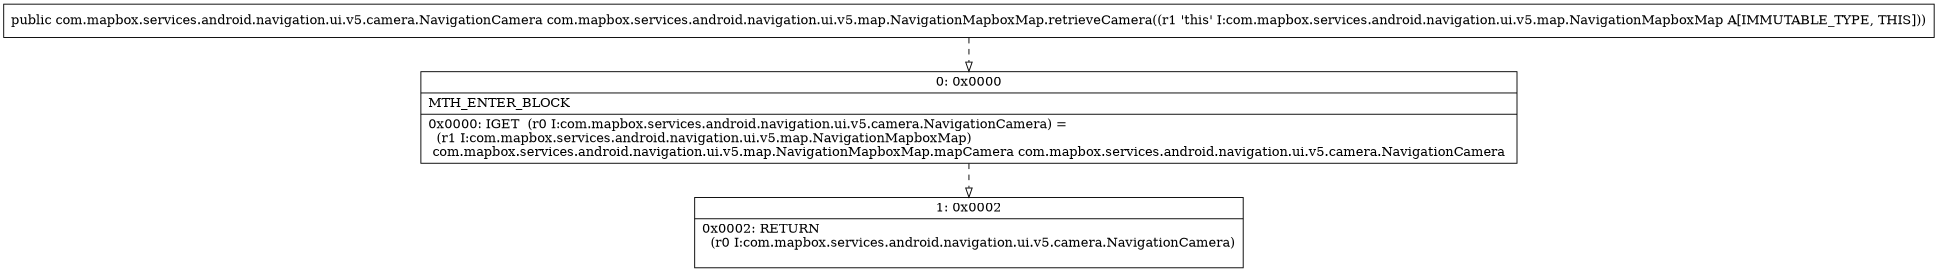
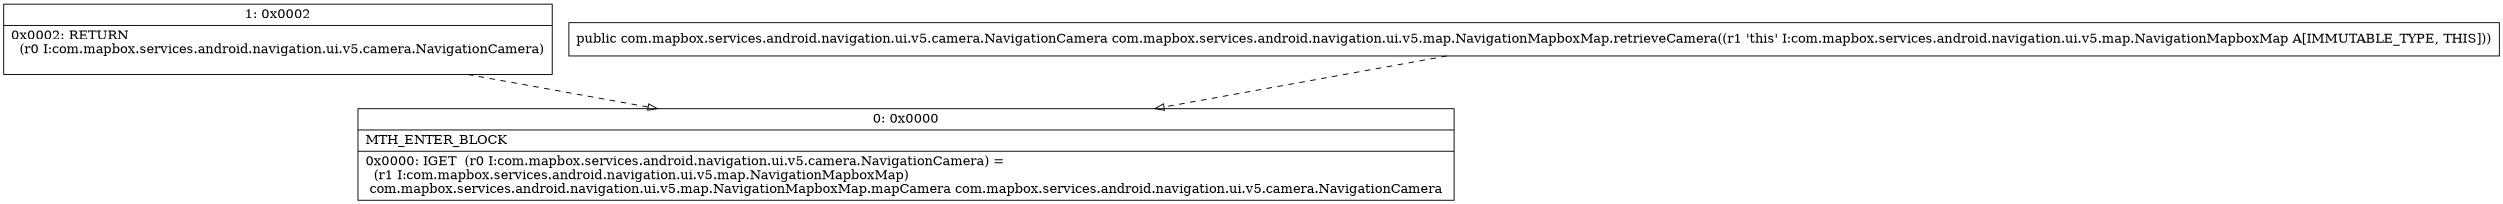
(969, 176) -> (558, 91)
